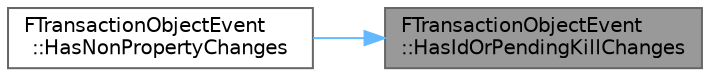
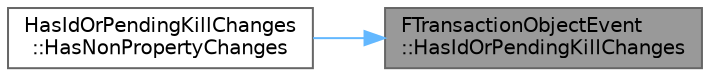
(160, 38) -> (160, 38)
